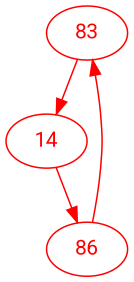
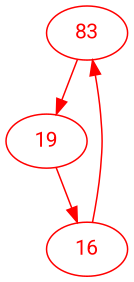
(47, 141) -> (47, 141)
(87, 249) -> (87, 249)
